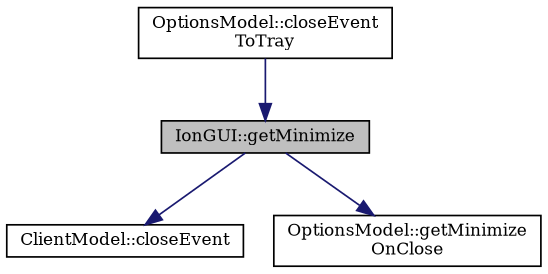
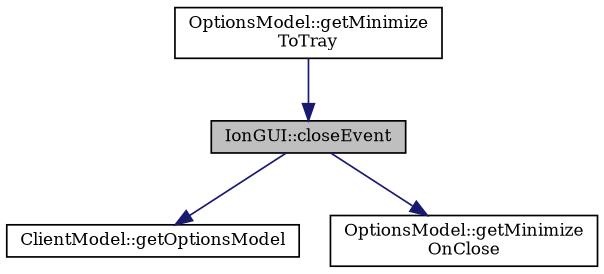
(265, 33) -> (308, 33)
(265, 137) -> (308, 137)
(125, 241) -> (153, 241)
